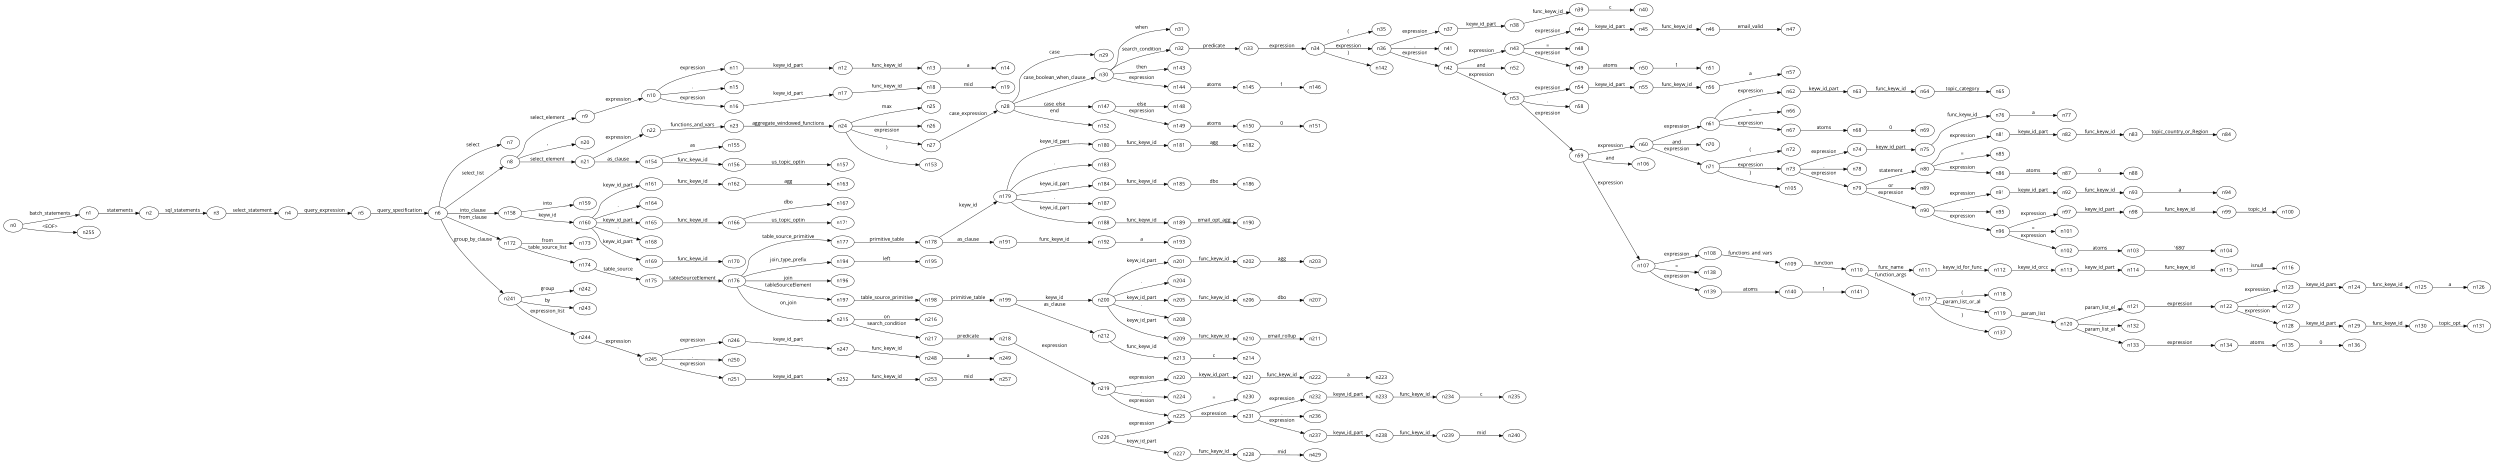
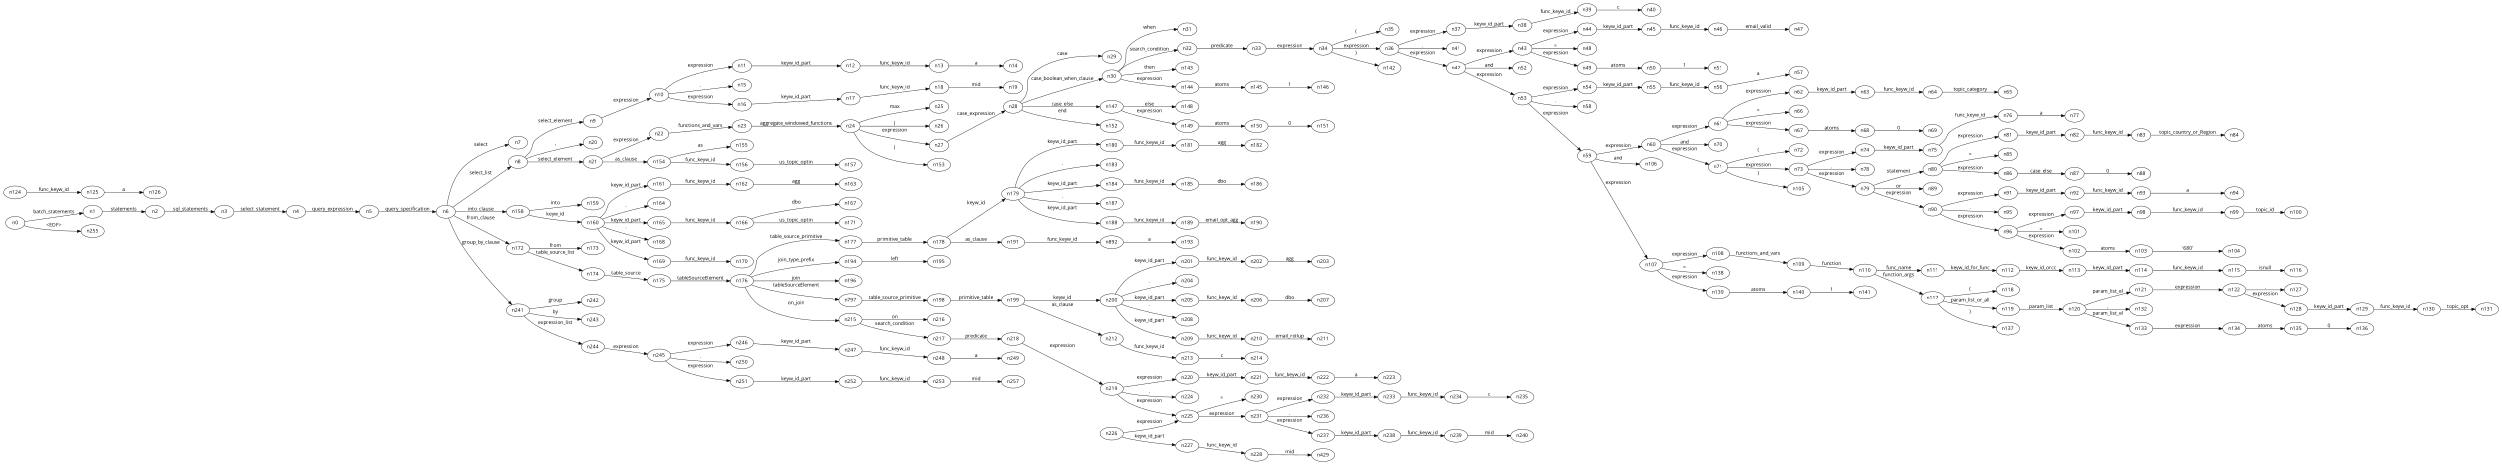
(2033, 171) -> (2041, 171)
(1104, 242) -> (1112, 242)
(2288, 287) -> none
(843, 300) -> (851, 300)
